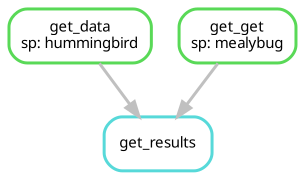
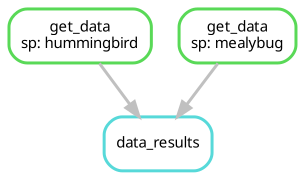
(238, 36) -> (238, 36)
(158, 144) -> (158, 144)
